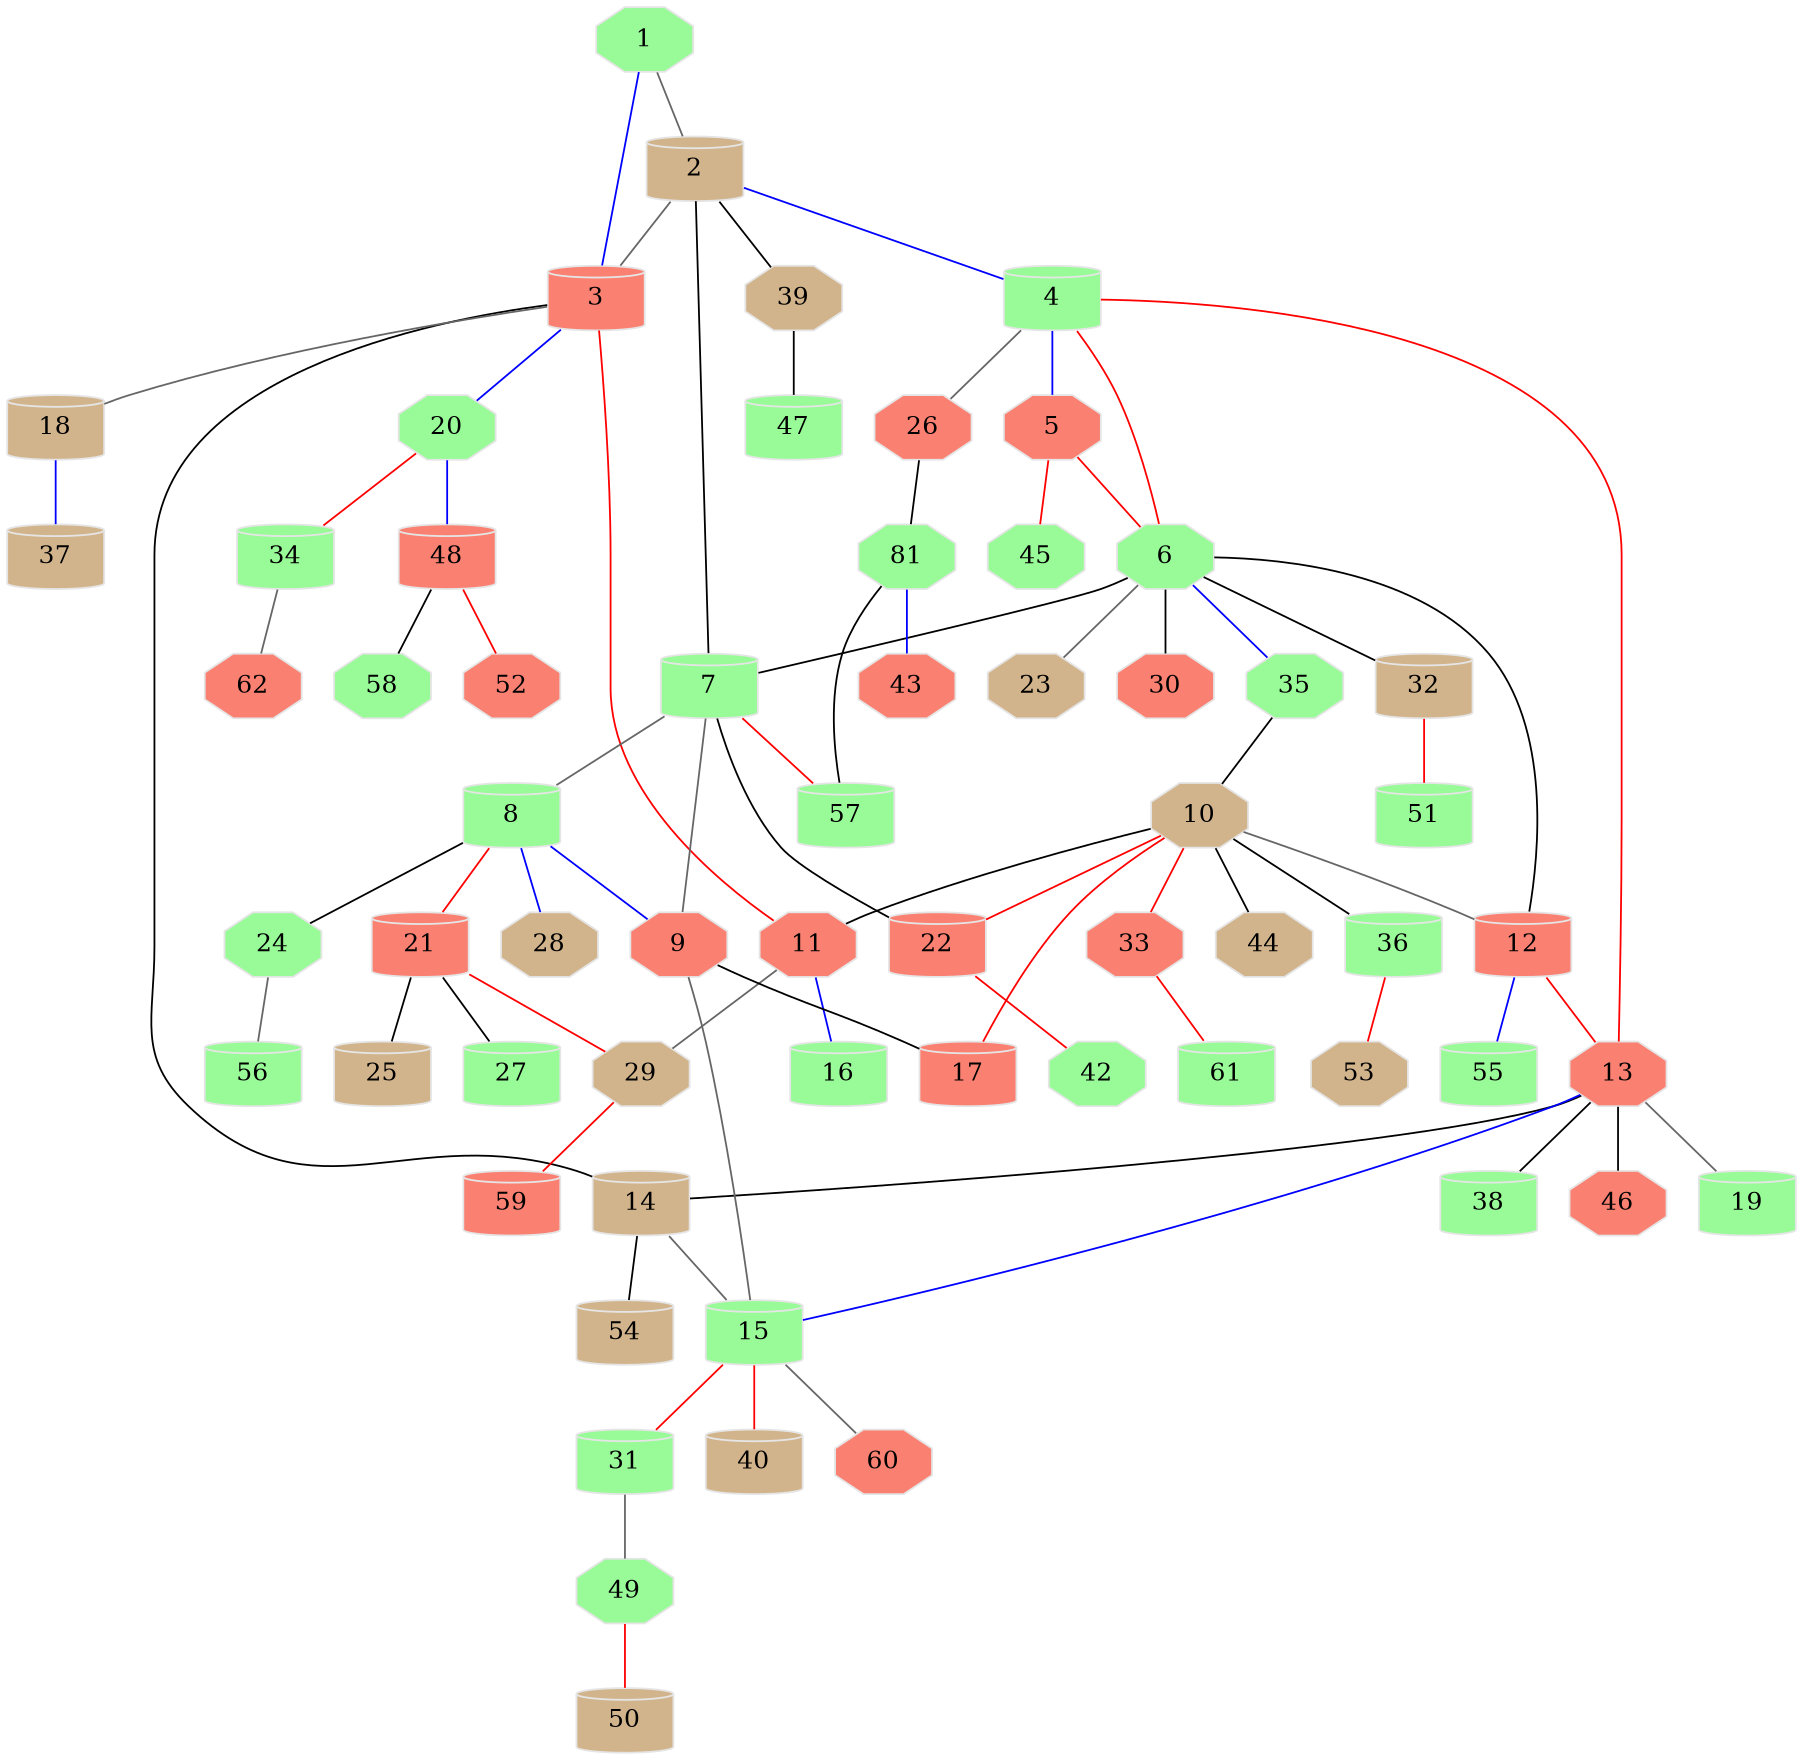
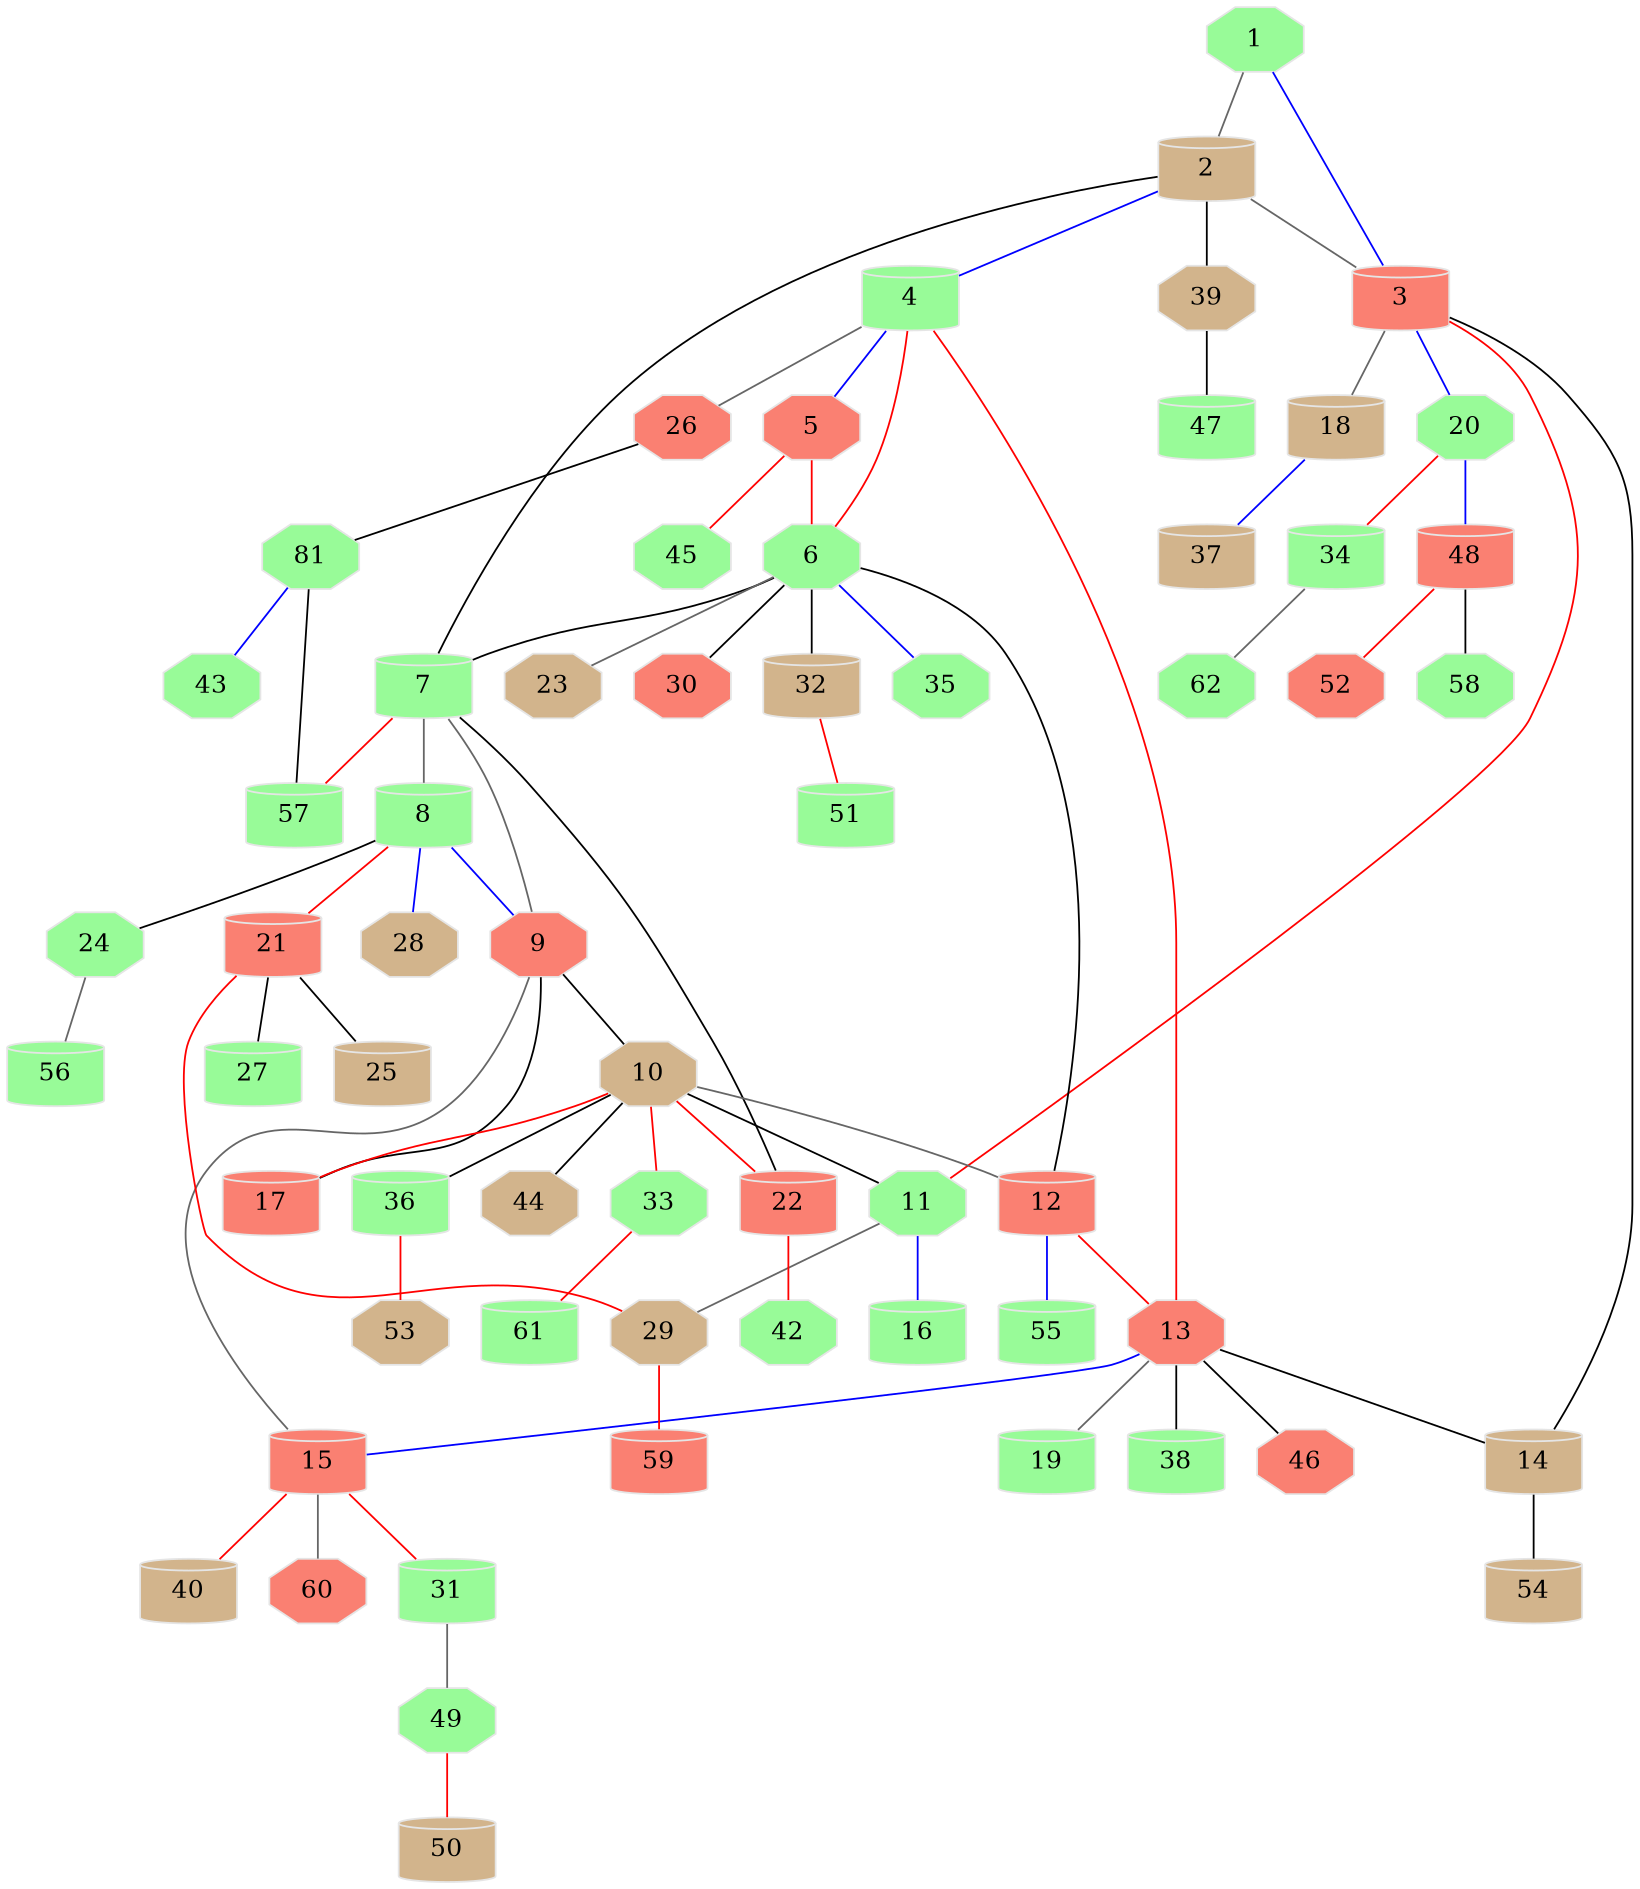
(253, 686) -> (1207, 686)
(907, 686) -> (212, 686)
(1247, 751) -> (594, 1009)
(808, 945) -> (918, 1203)
(1135, 945) -> (659, 1203)
(698, 1268) -> none
(754, 1333) -> (318, 1462)
